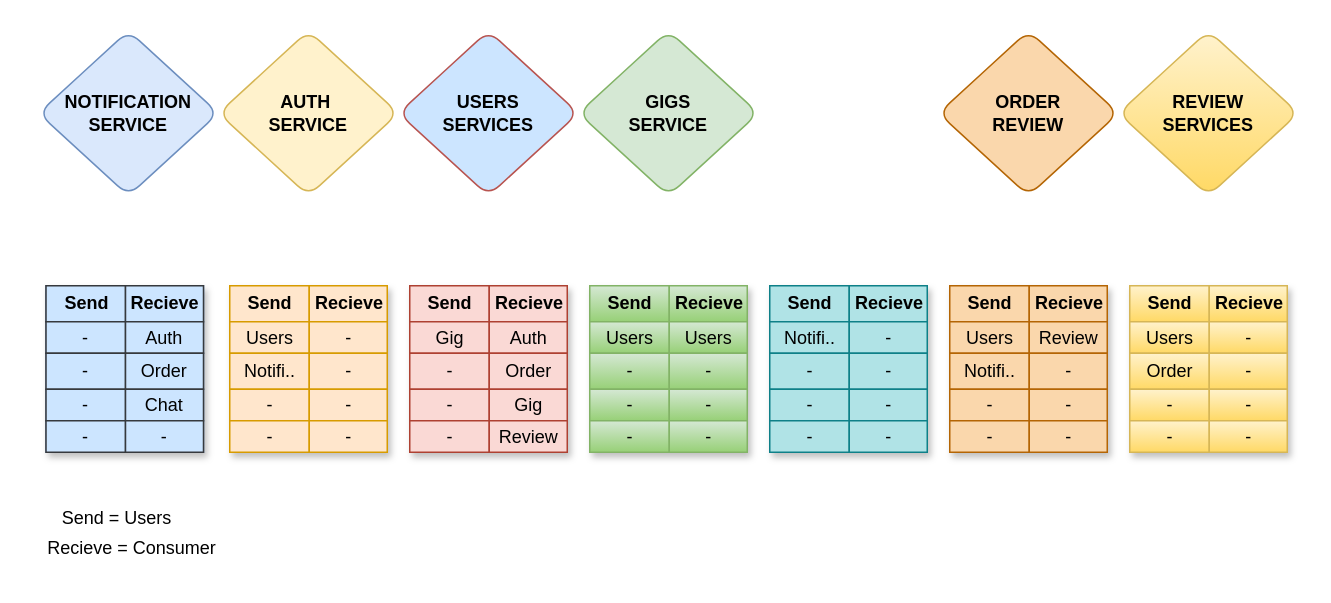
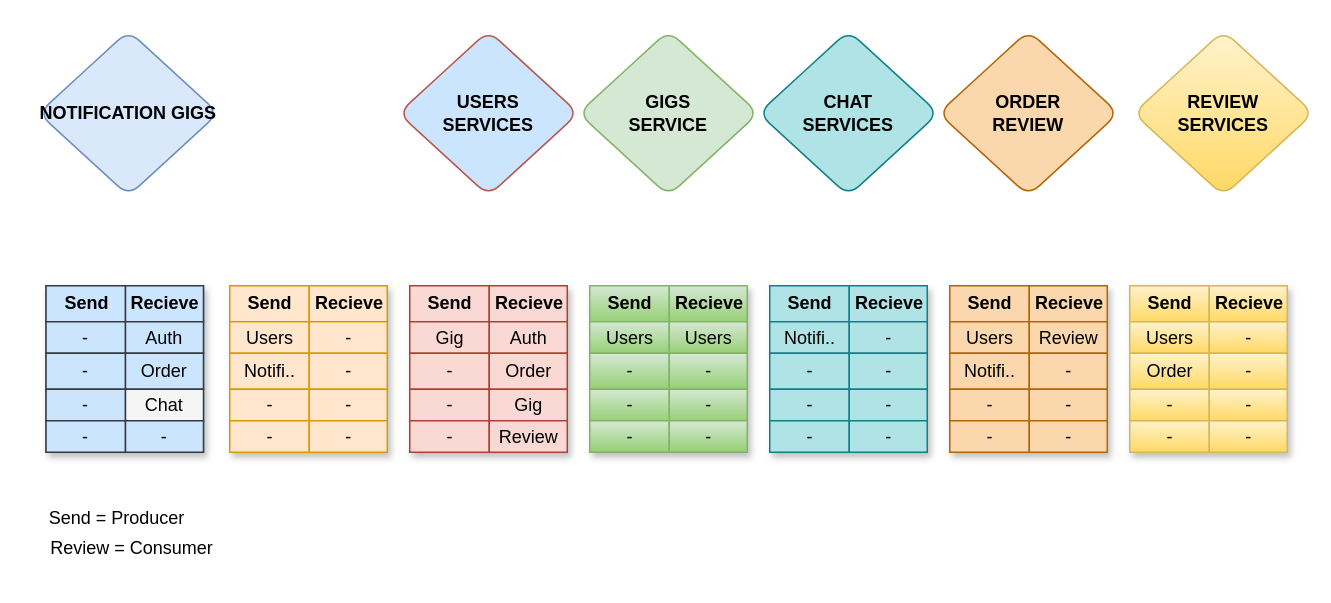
(128, 113) -> (128, 113)
(308, 113) -> none
none -> (848, 113)
(1208, 113) -> (1223, 113)
(164, 405) -> (164, 405)
(117, 518) -> (117, 518)
(132, 548) -> (132, 548)
